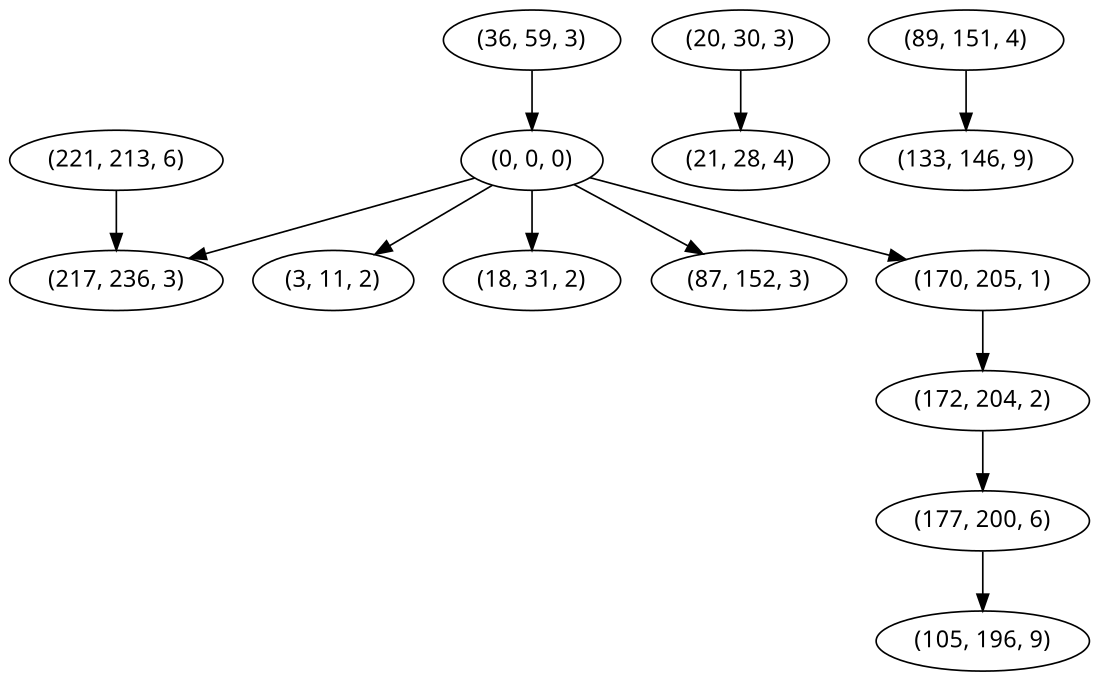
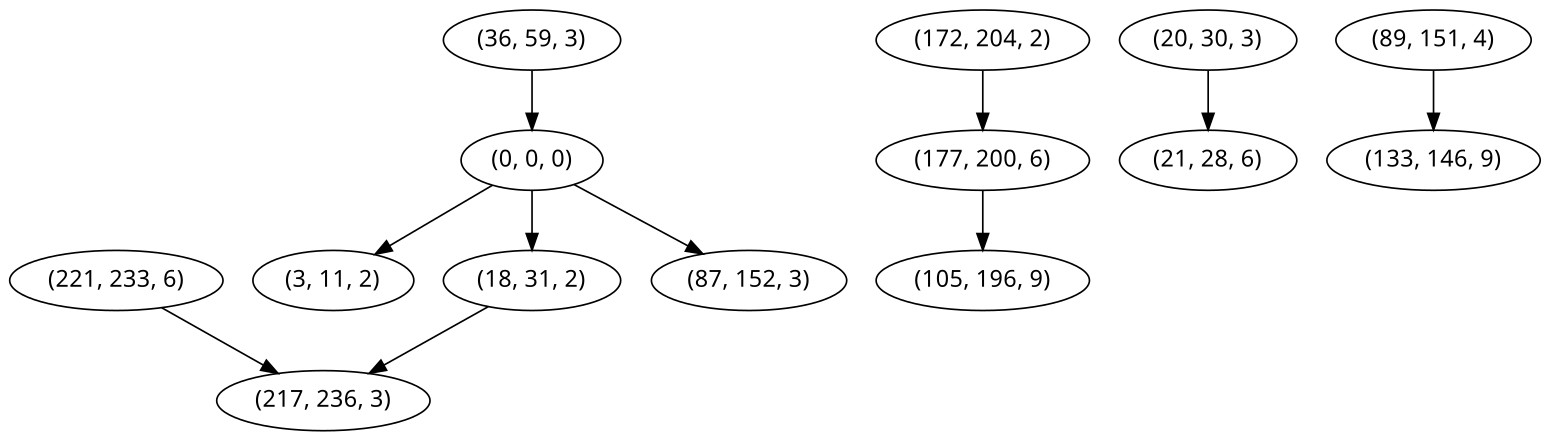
(116, 160) -> (116, 280)
(741, 160) -> (1208, 160)
(340, 216) -> (436, 336)
(983, 280) -> none
